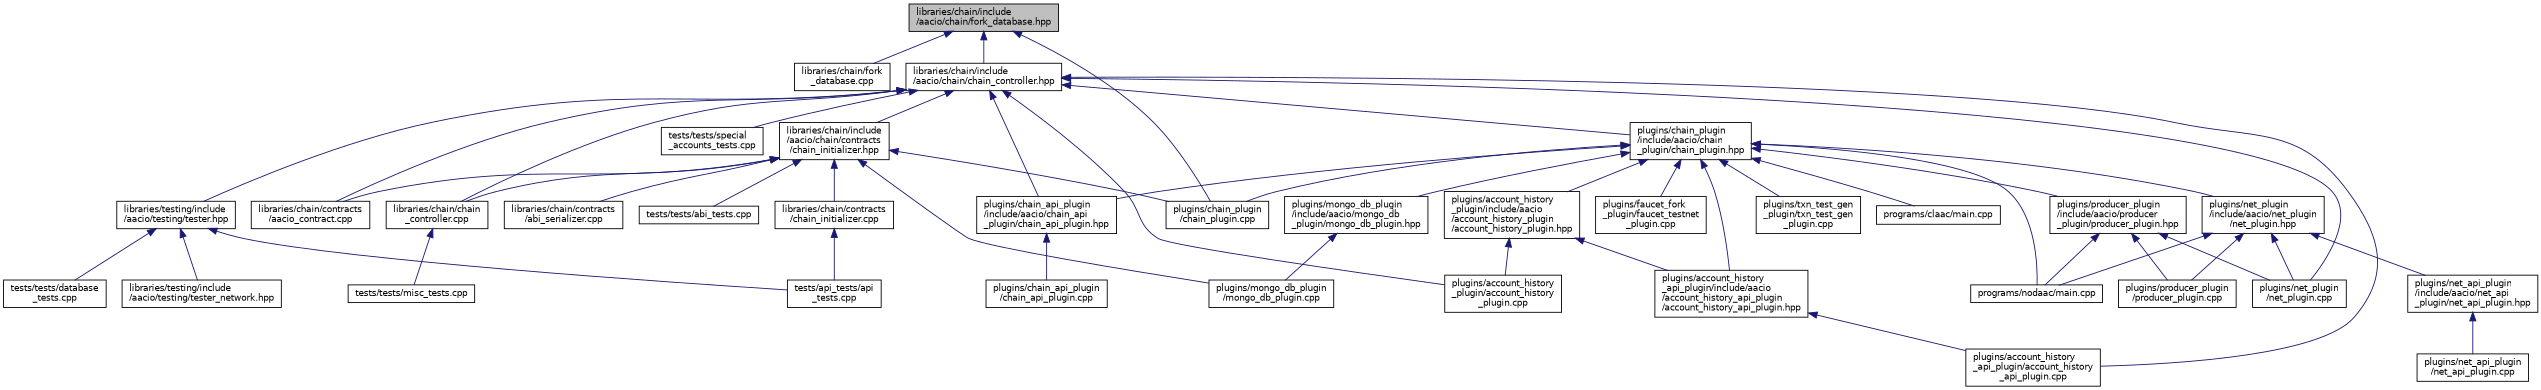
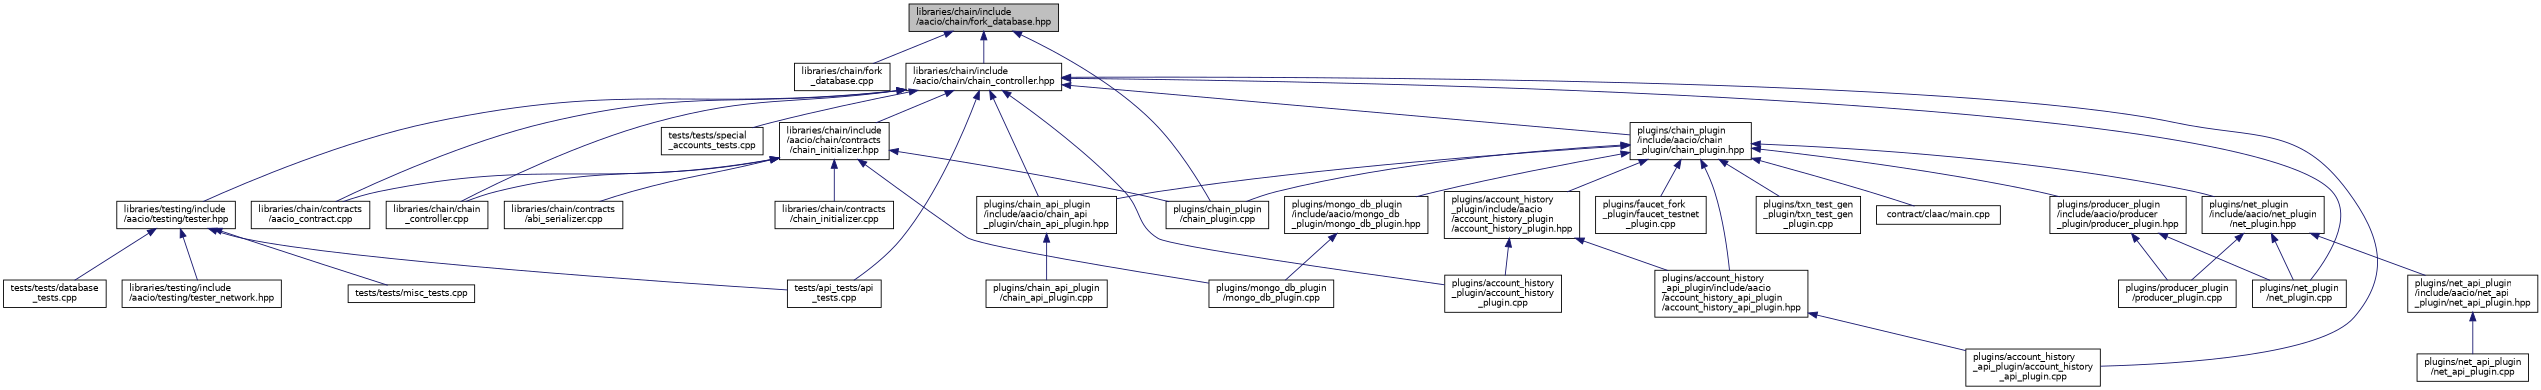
(699, 215) -> none
(1938, 215) -> (1938, 215)
(424, 256) -> (305, 258)
(834, 259) -> (928, 199)
(2037, 294) -> none
